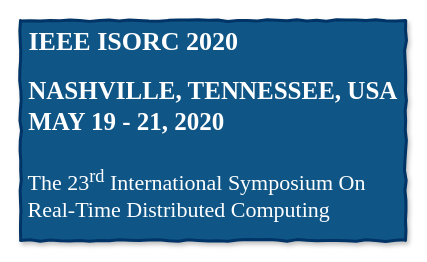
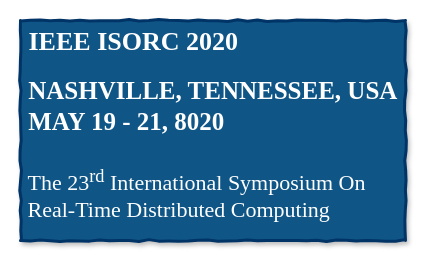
(214, 131) -> (214, 131)
